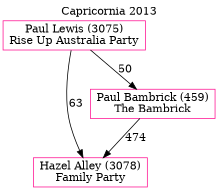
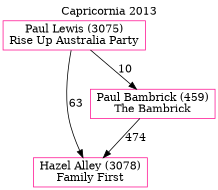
(125, 70) -> (125, 70)
(90, 172) -> (90, 172)
